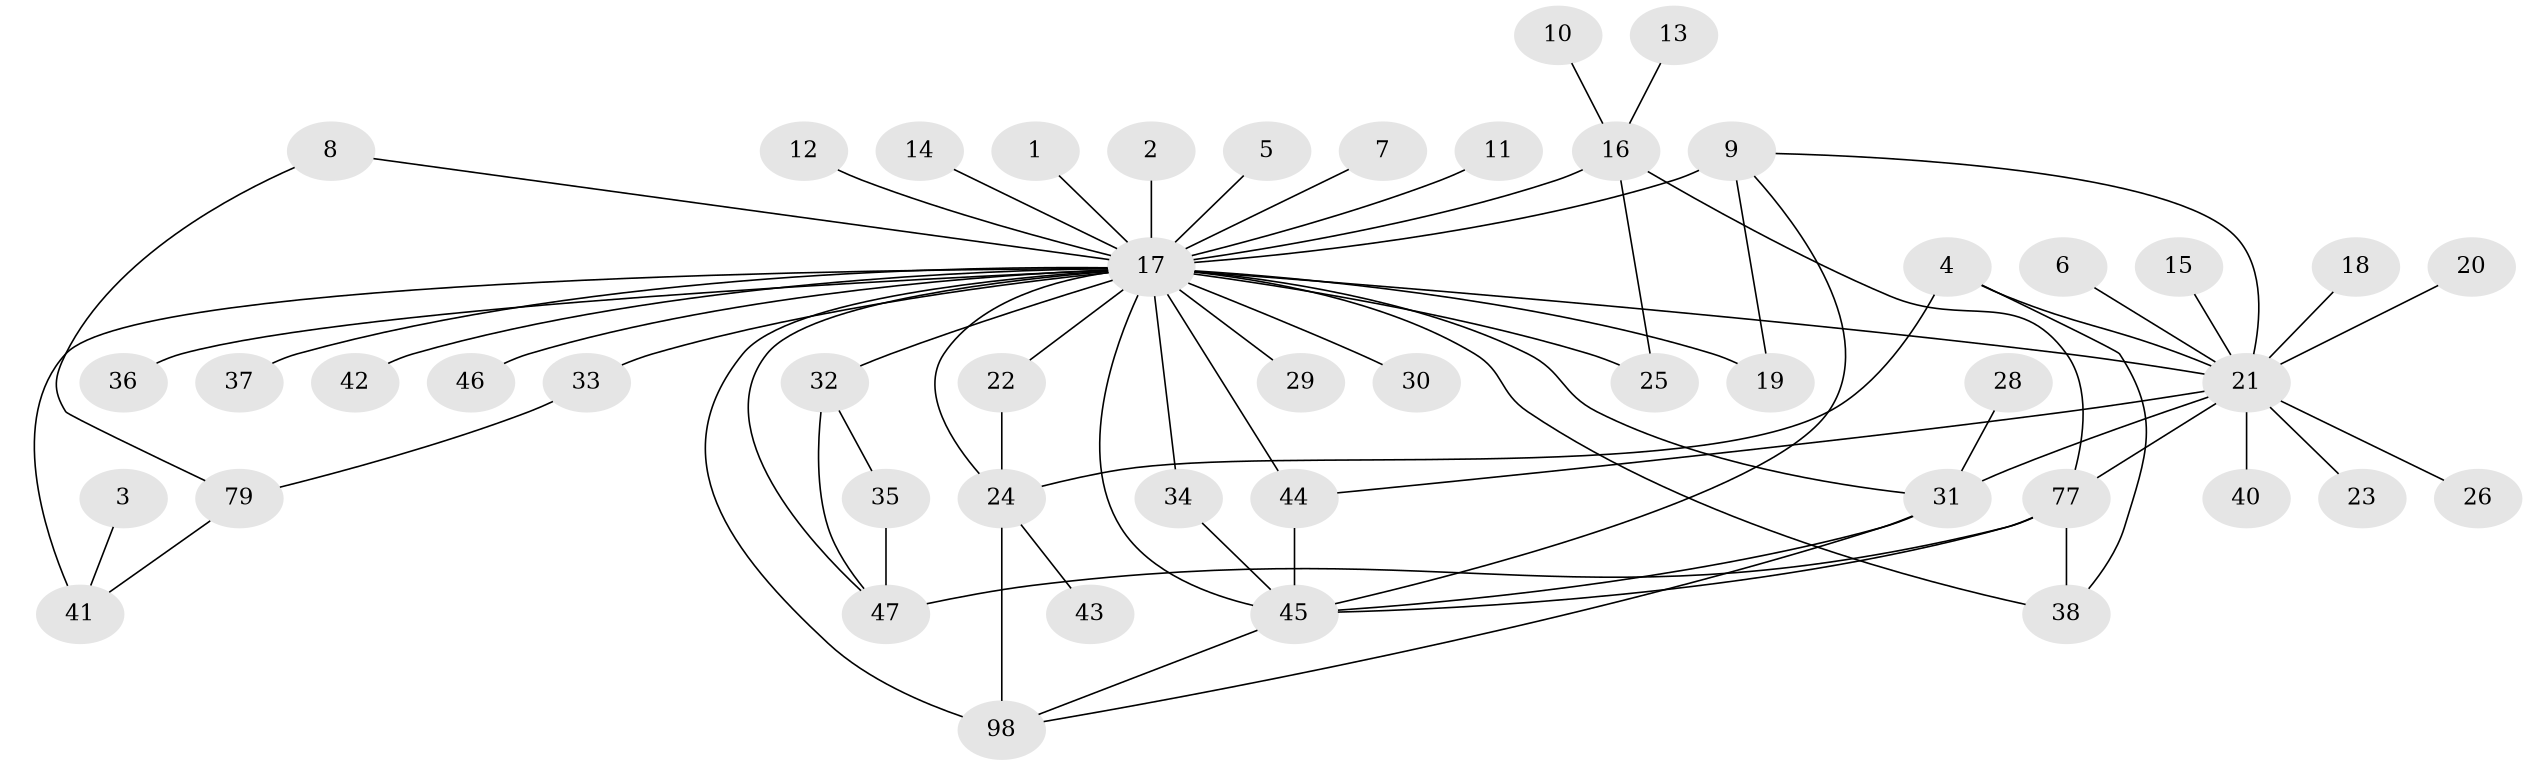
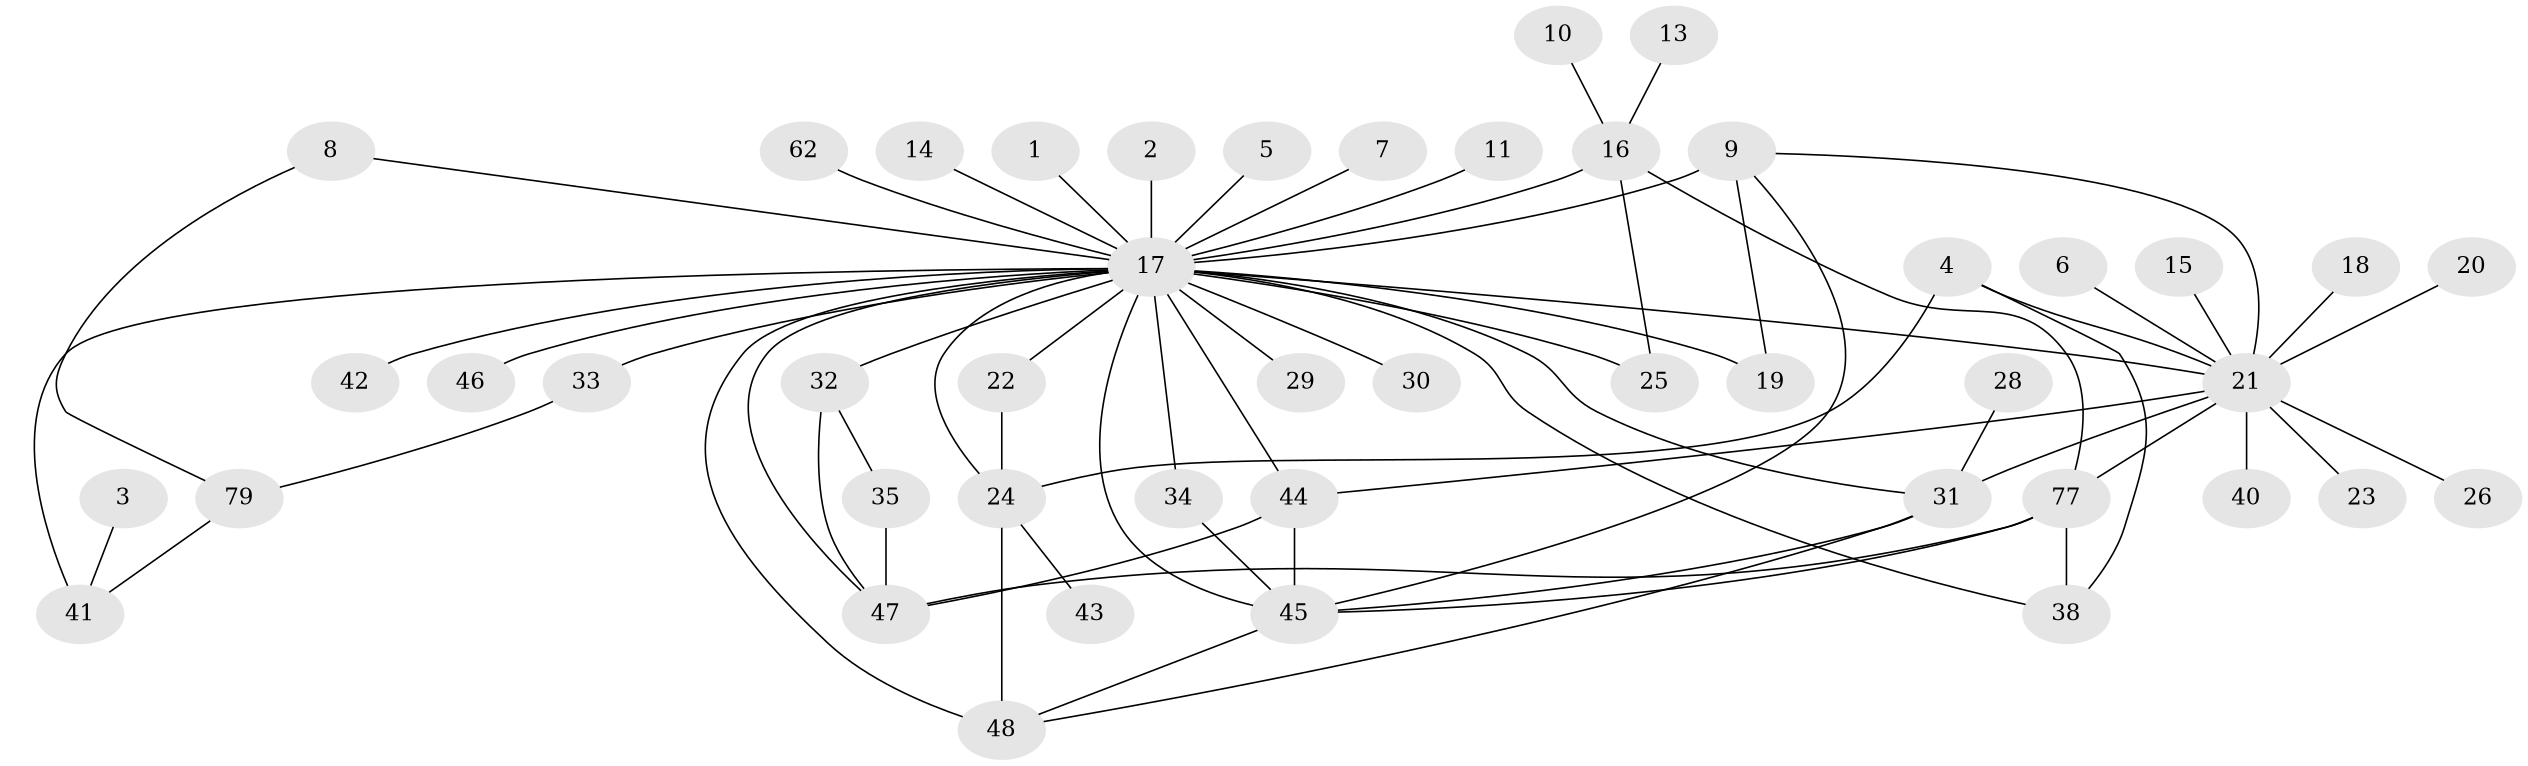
(804, 151) -> (804, 151)
(124, 383) -> none
(239, 383) -> none
none -> (1097, 569)
(1002, 730) -> (1002, 730)
